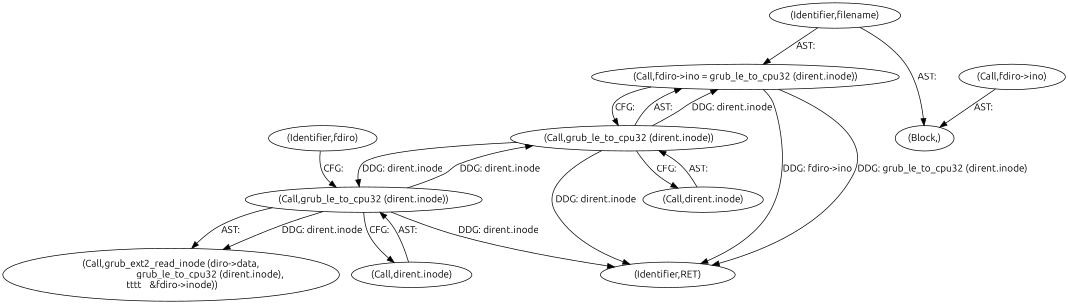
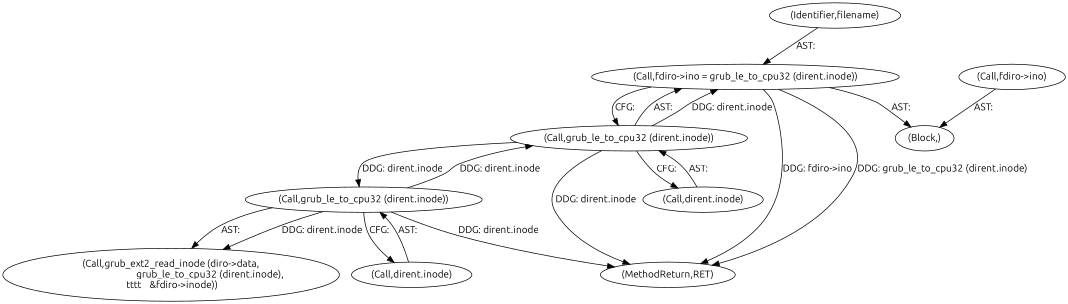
(905, 64) -> (870, 100)
(323, 138) -> none
(668, 275) -> (668, 275)
